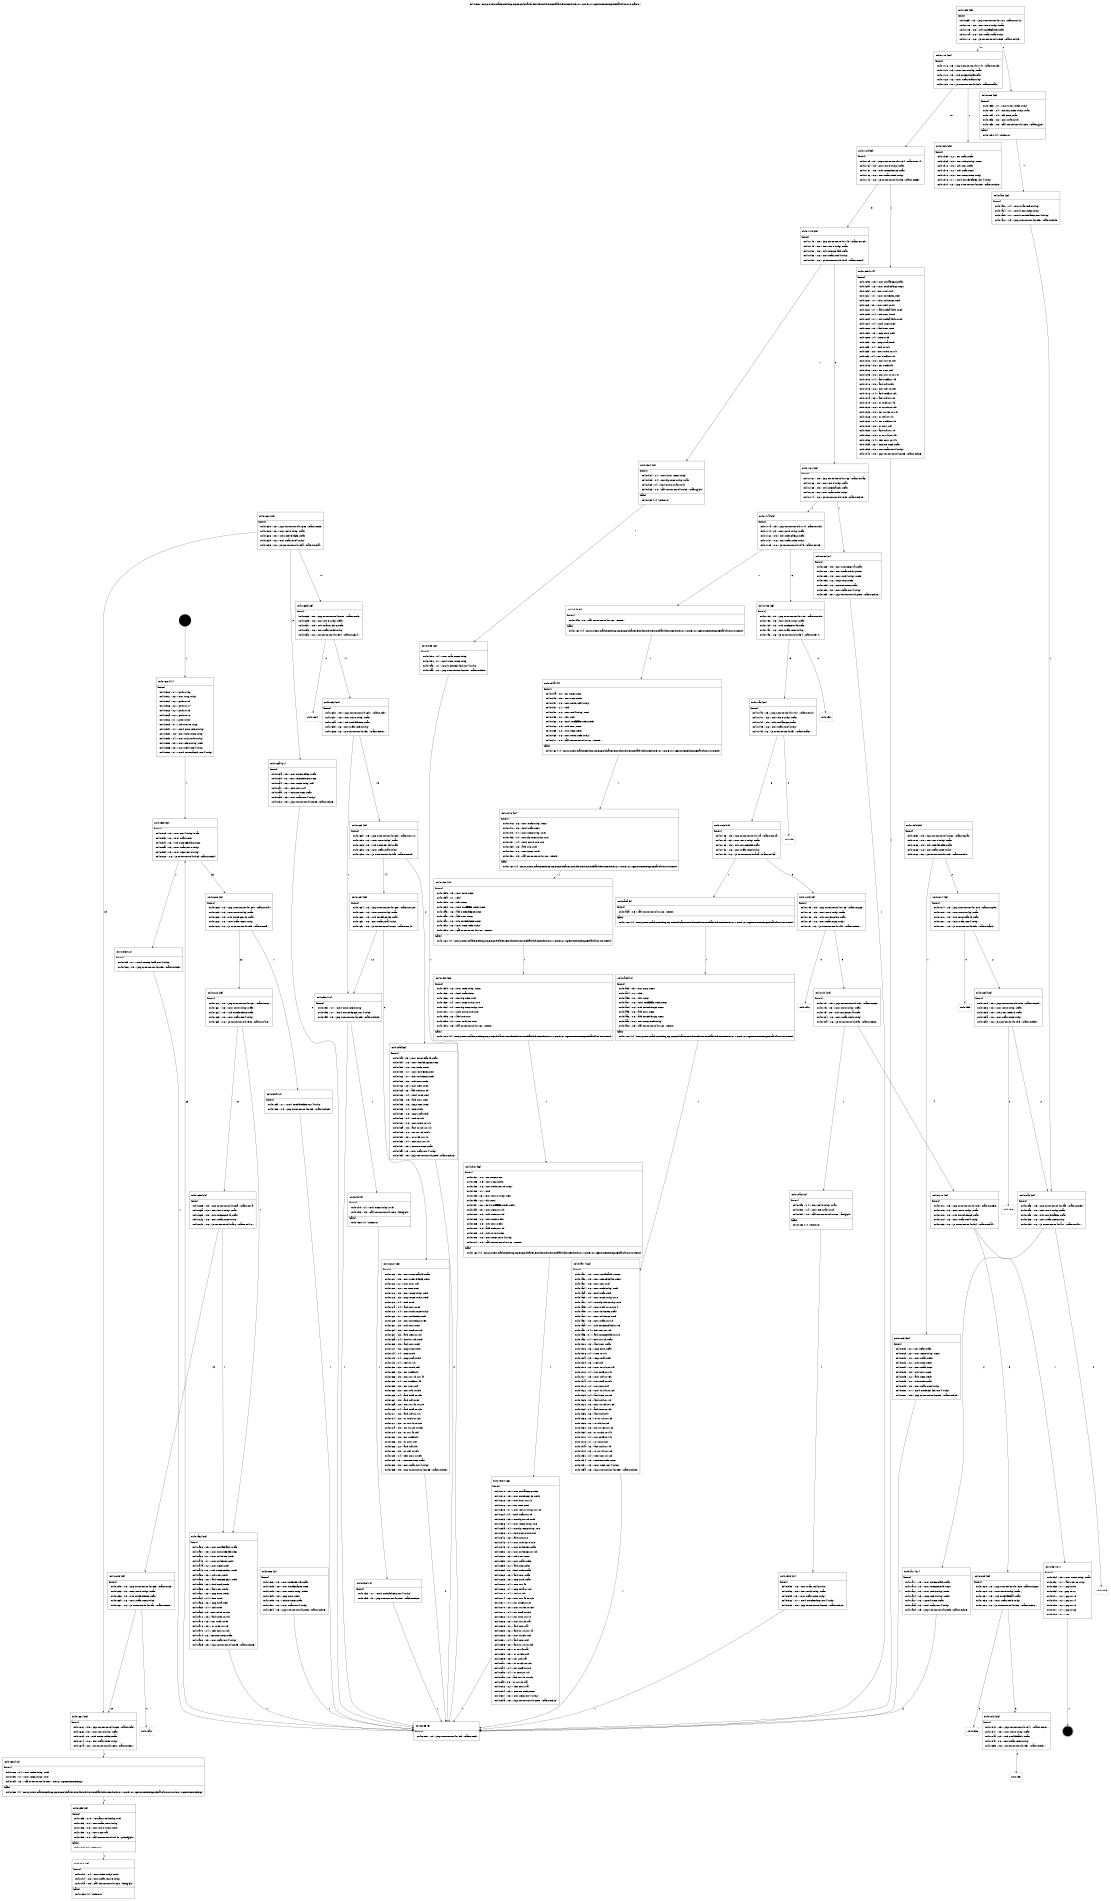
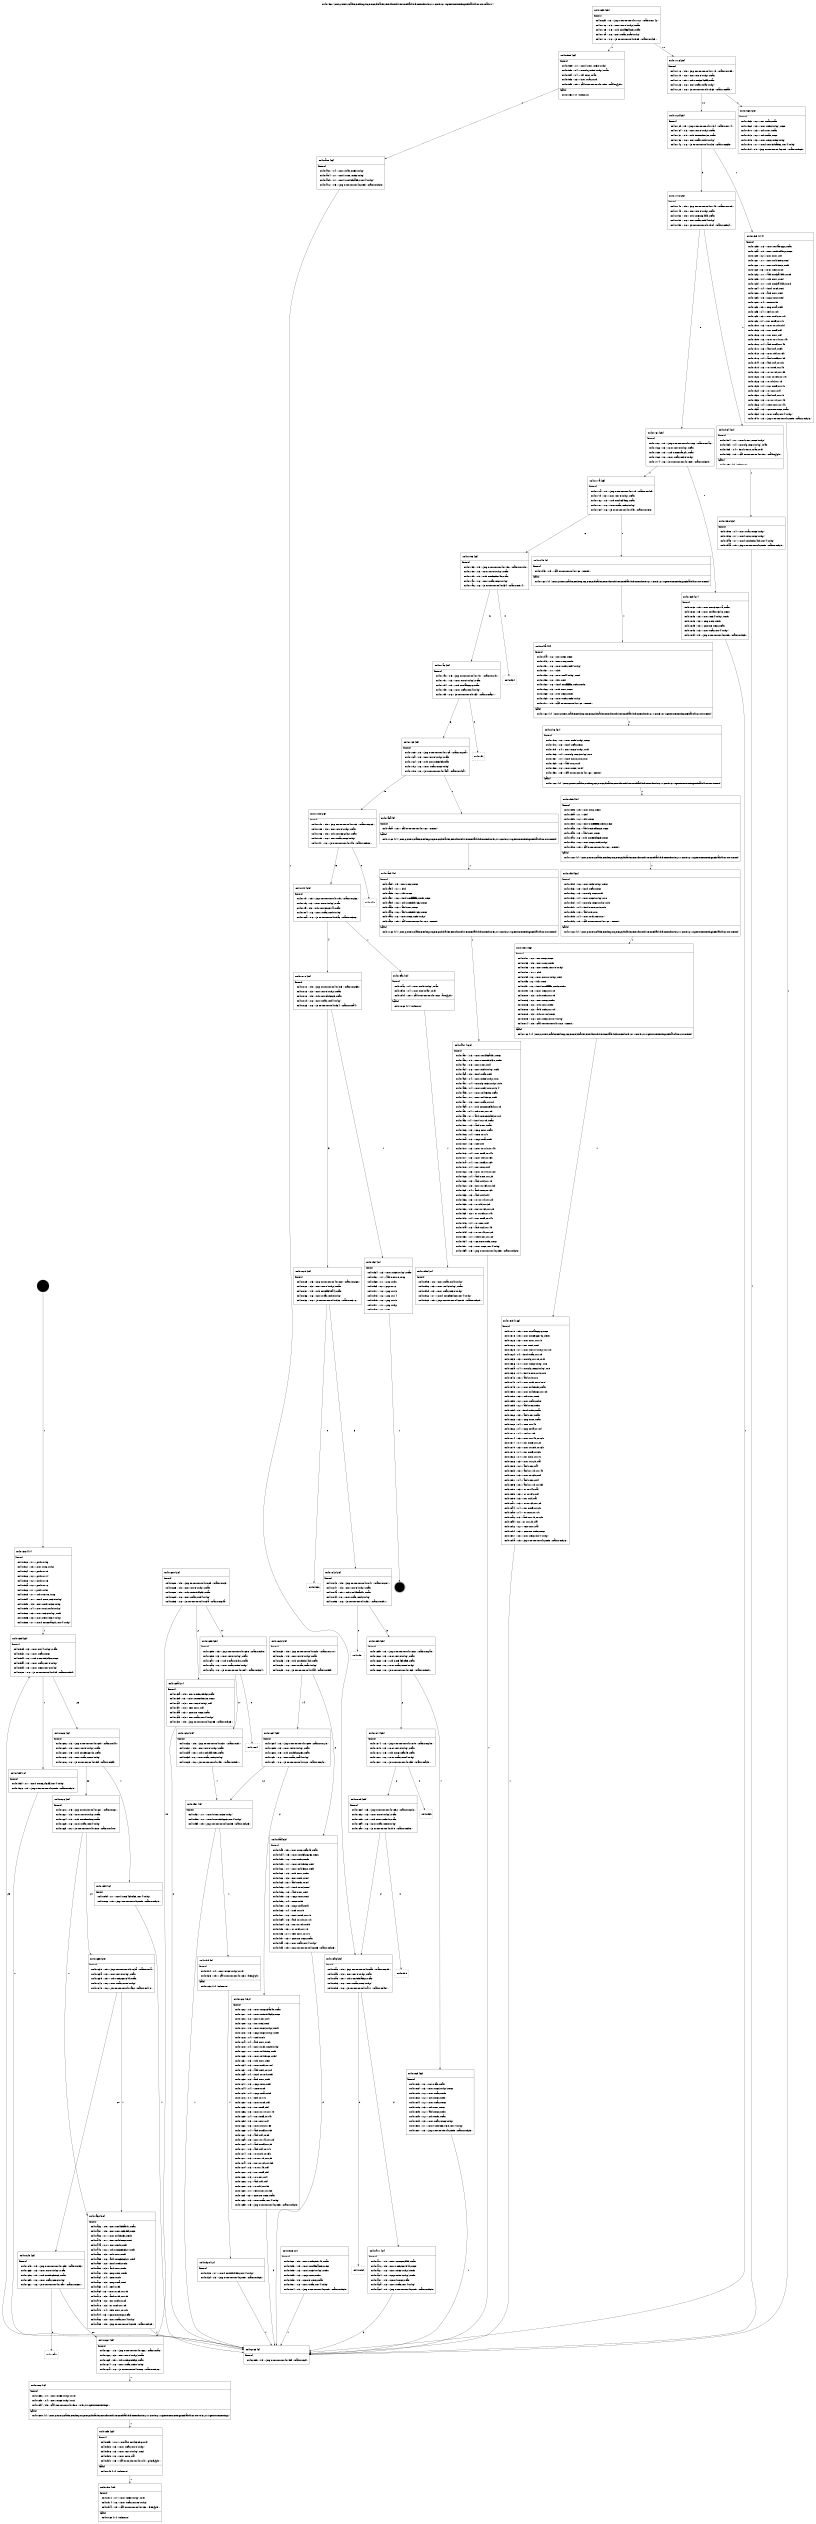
(369, 778) -> none
none -> (379, 1621)
(640, 1689) -> none
